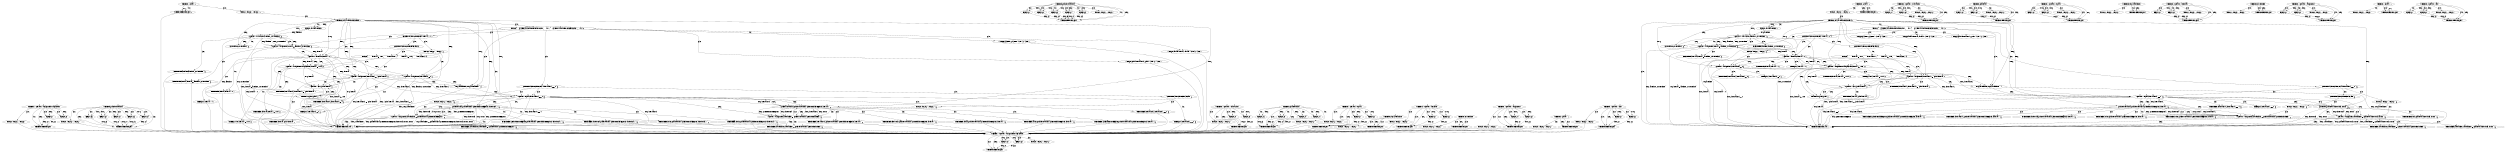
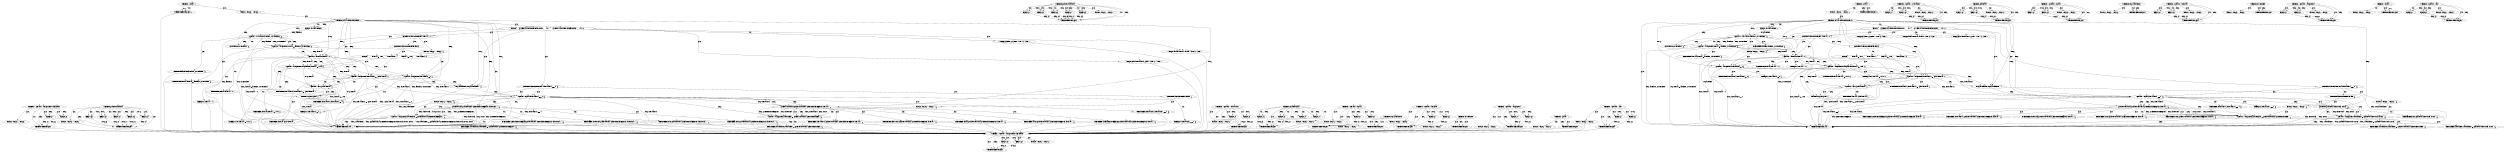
(2383, 109) -> (2376, 112)
